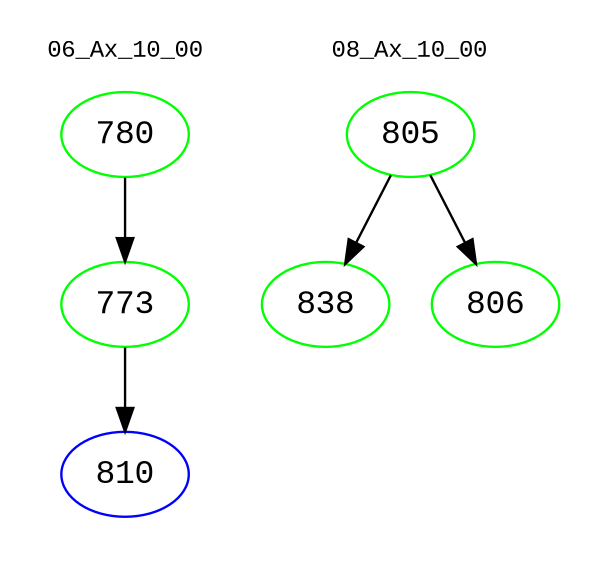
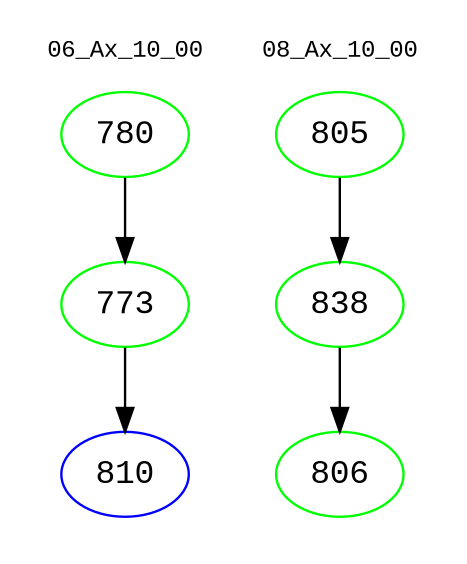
(448, 209) -> (340, 378)
